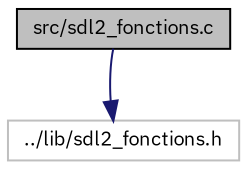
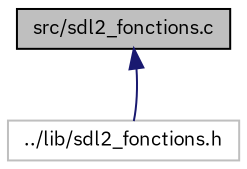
(110, 75) -> (137, 95)
